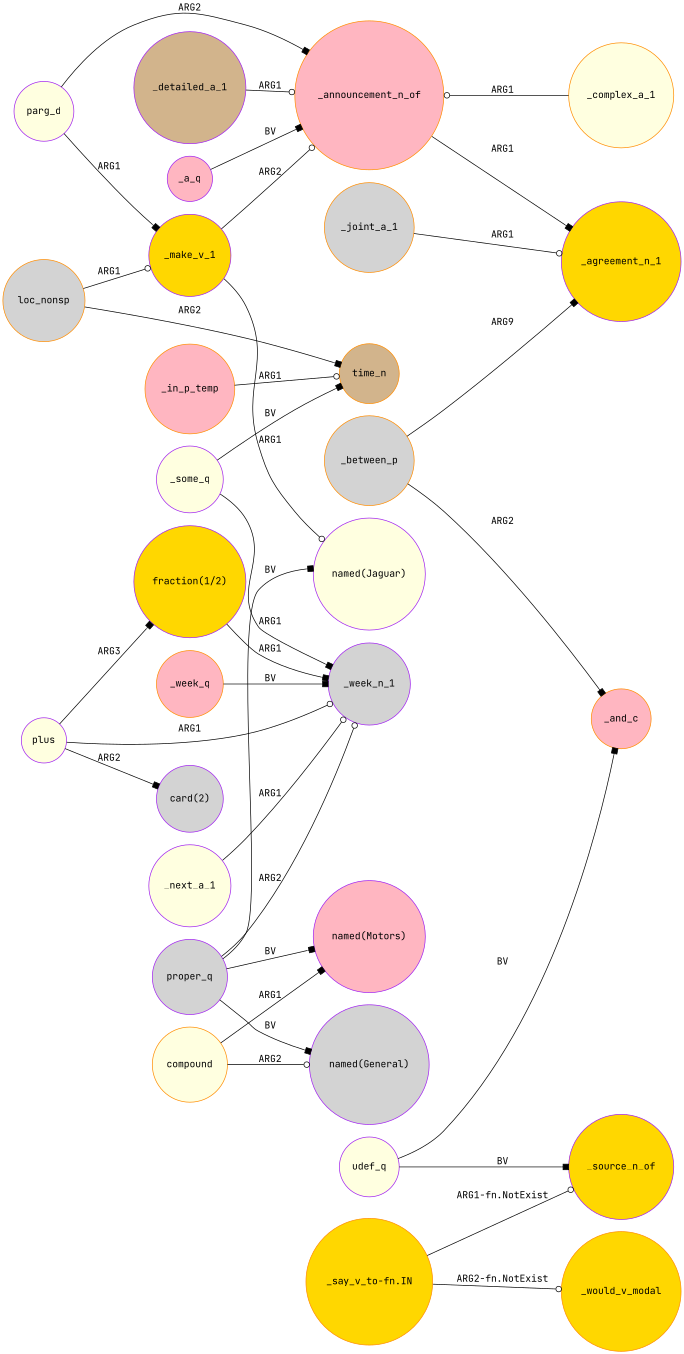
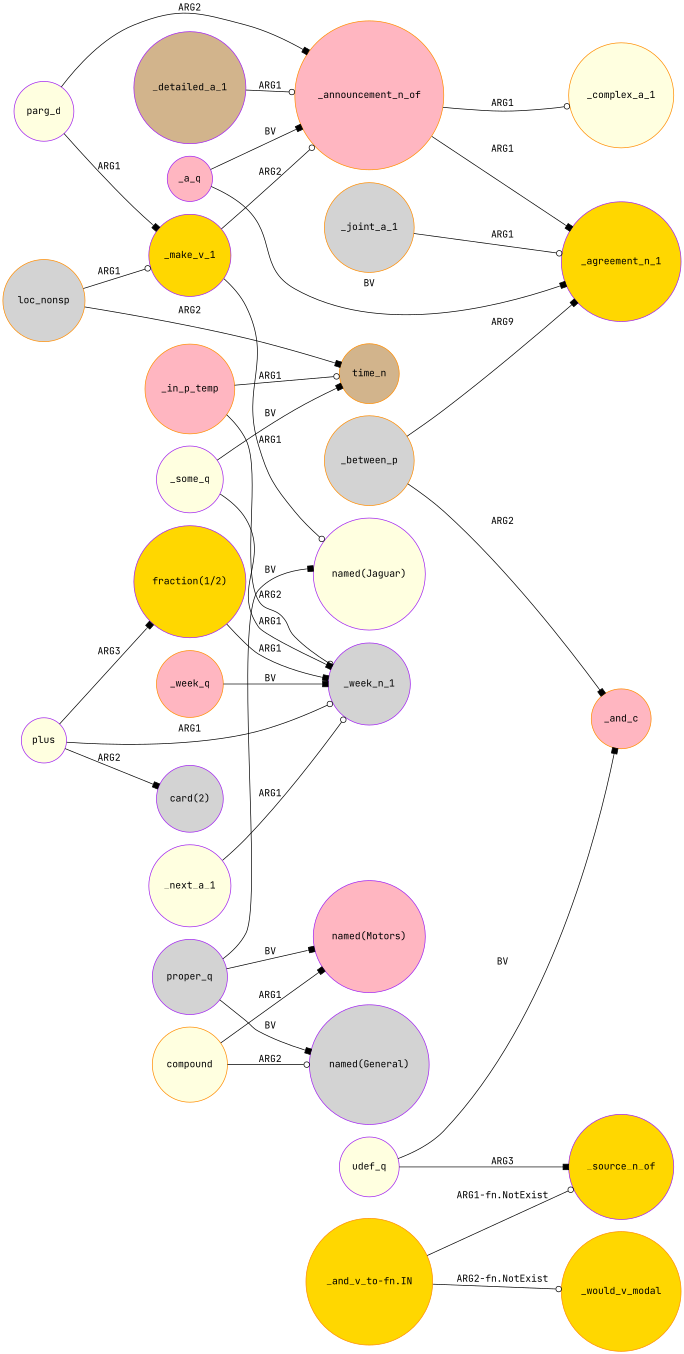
(509, 95) -> (504, 111)
none -> (358, 311)
(300, 850) -> (251, 516)
(503, 1162) -> (503, 1162)
(369, 1282) -> (369, 1282)
